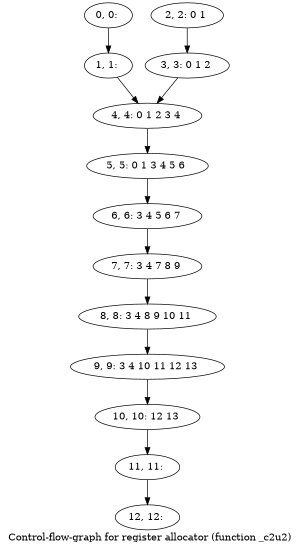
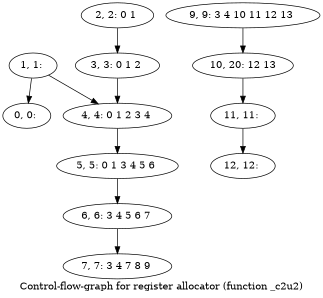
(108, 37) -> (30, 87)
(147, 317) -> none
(147, 417) -> (243, 66)
